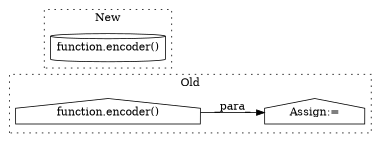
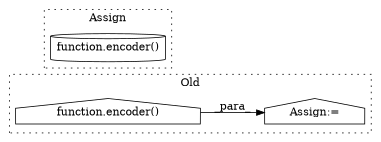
(108, 18) -> (108, 18)
